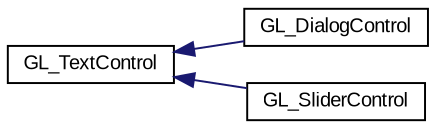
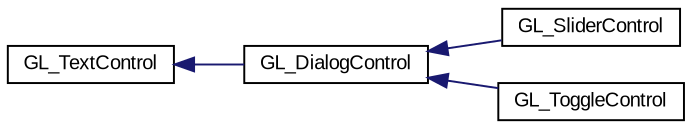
(220, 84) -> (474, 44)
none -> (591, 102)
